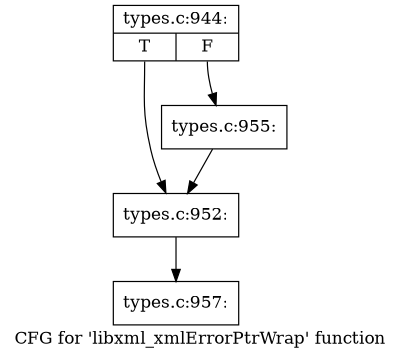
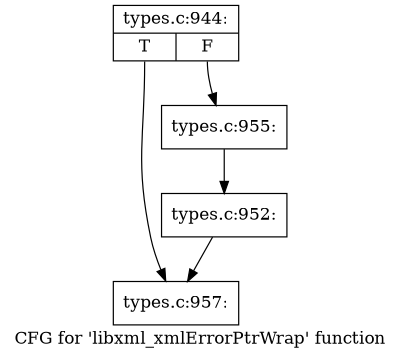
(146, 123) -> (142, 167)
